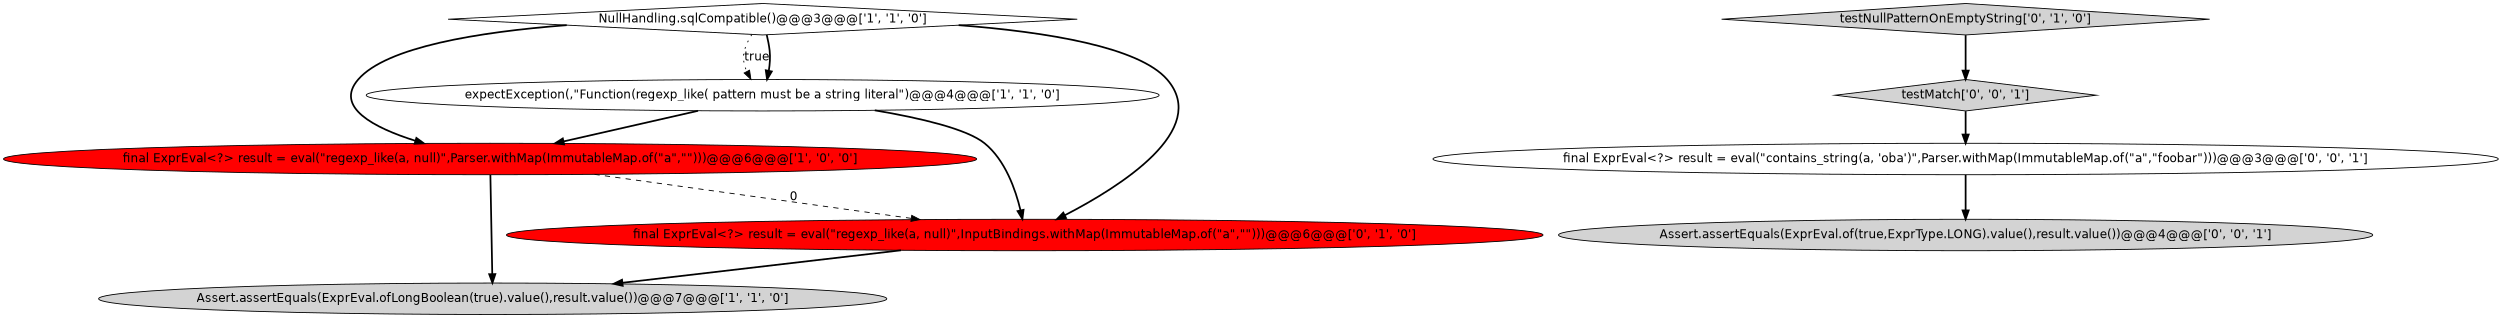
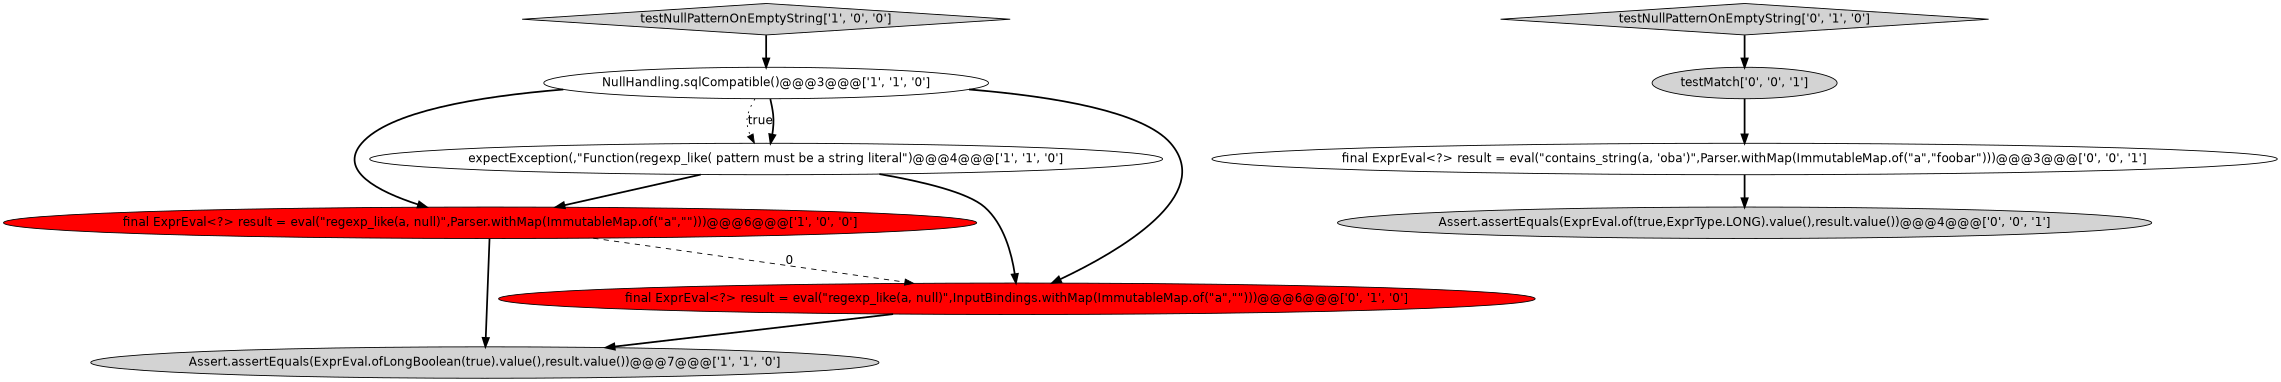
(763, 19) -> (766, 83)
none -> (766, 19)
(1966, 95) -> (1745, 83)
